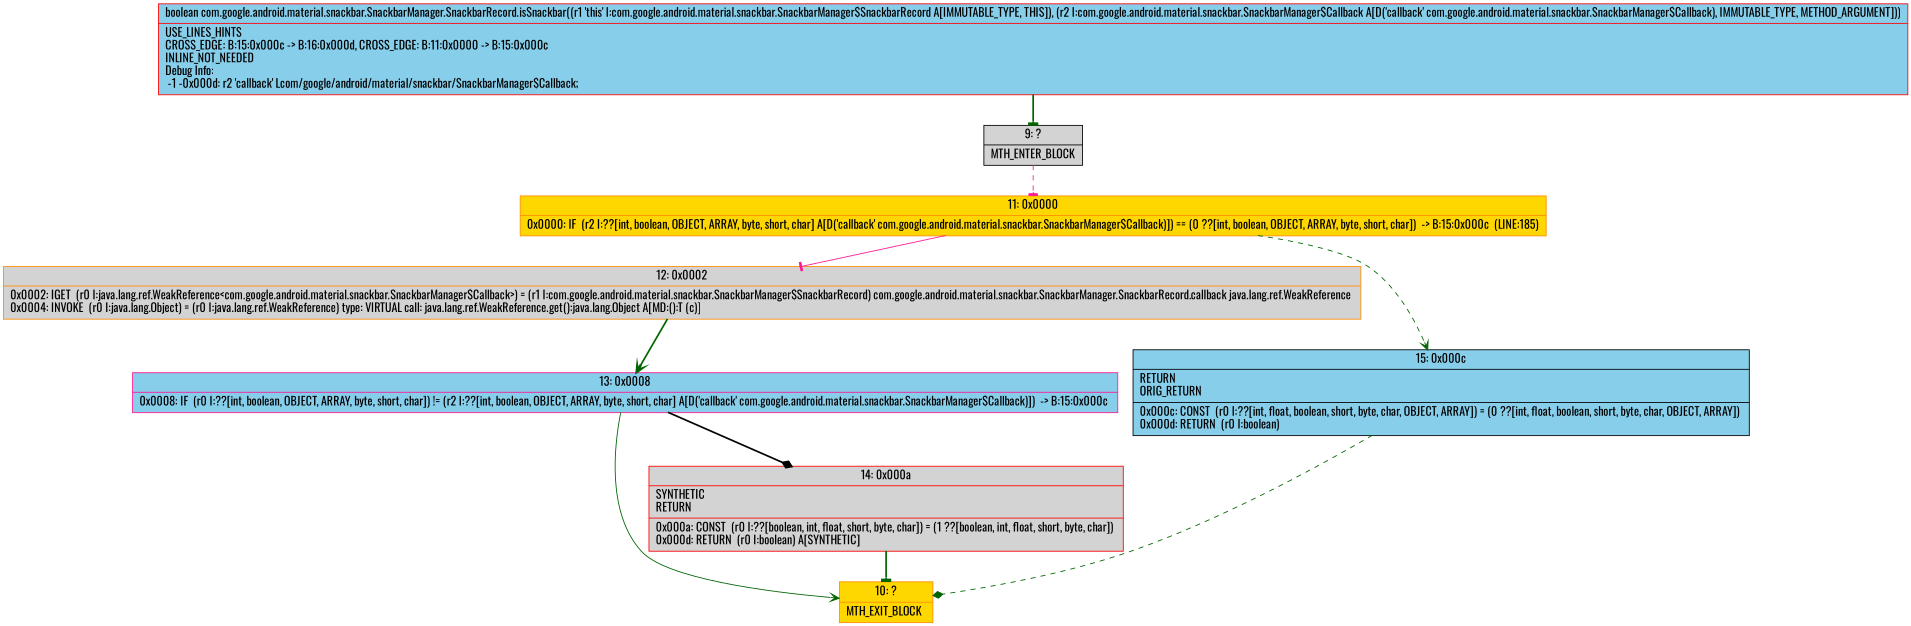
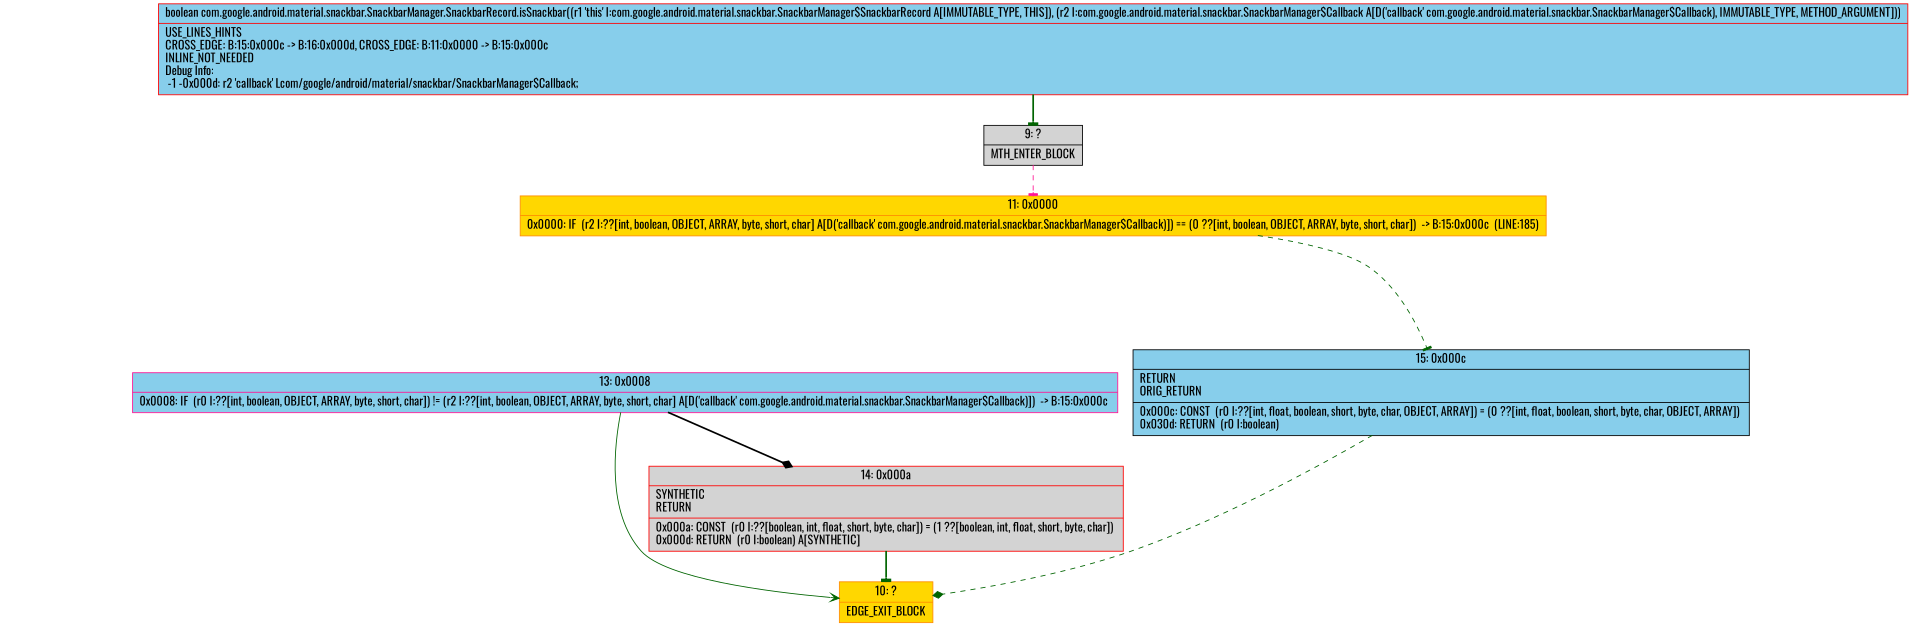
(1361, 263) -> (1361, 263)
(682, 293) -> none
(1211, 425) -> (1211, 425)
(884, 612) -> (886, 612)
